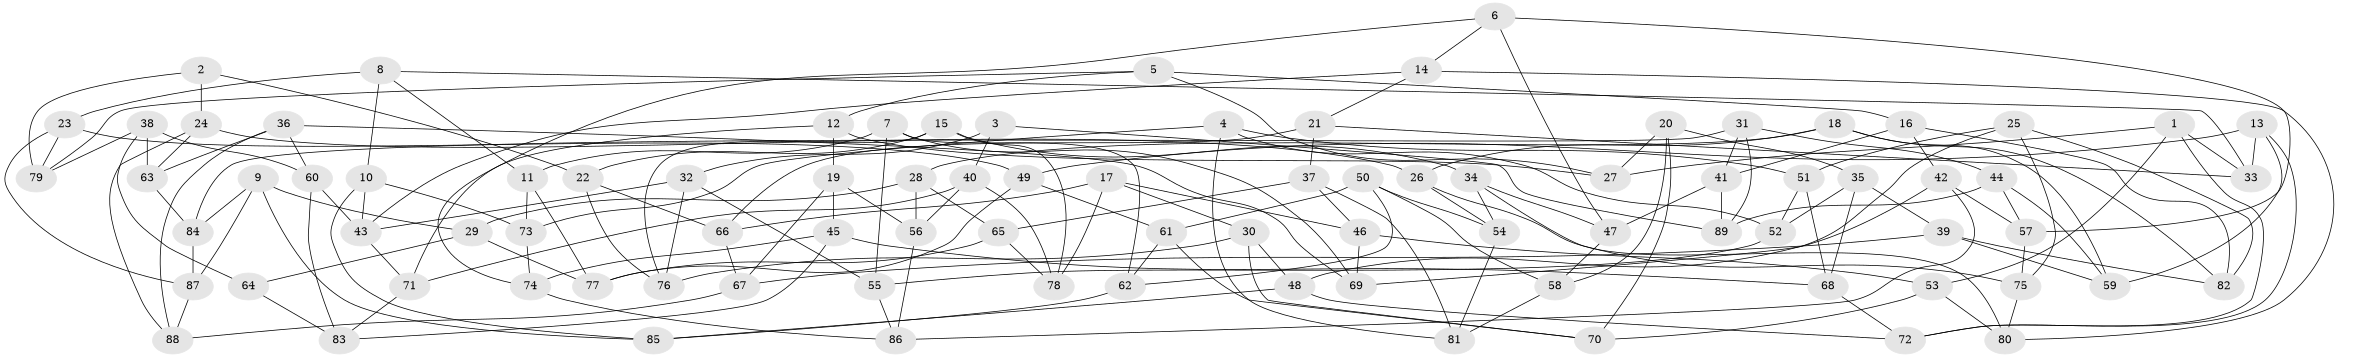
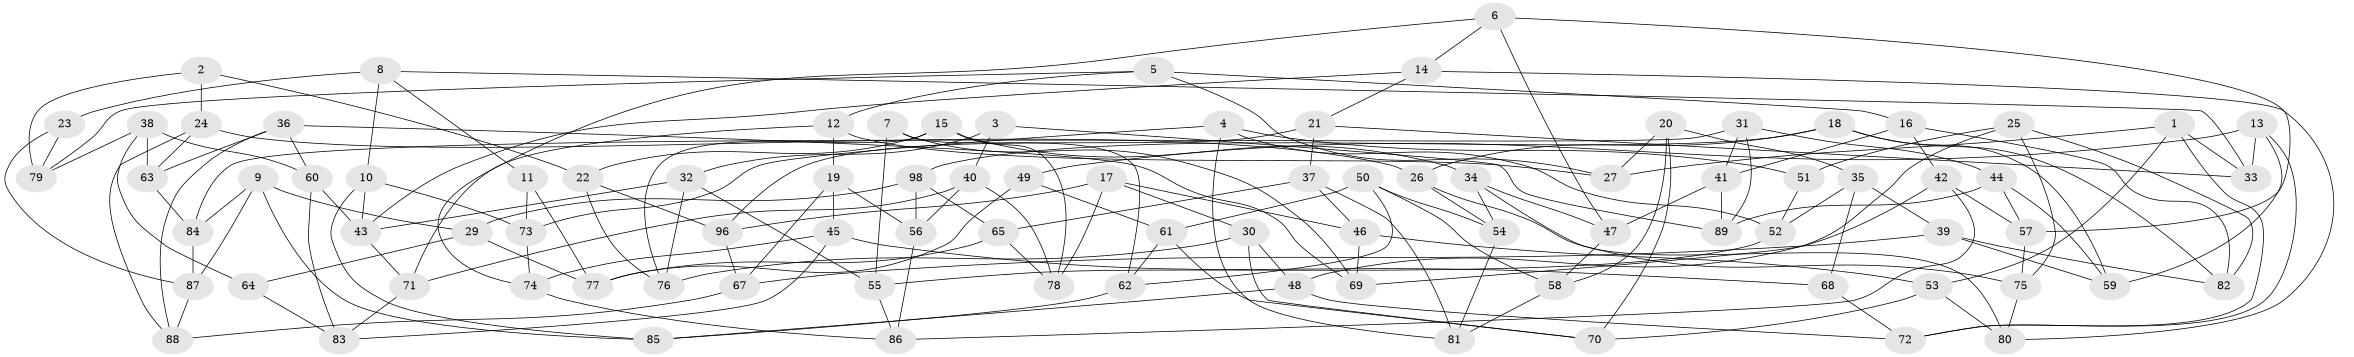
(547, 144) -> none
(658, 151) -> none
(916, 178) -> (916, 178)
(723, 232) -> (723, 232)
(1816, 233) -> none
